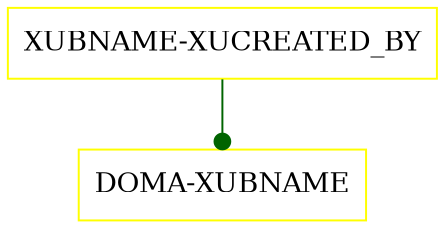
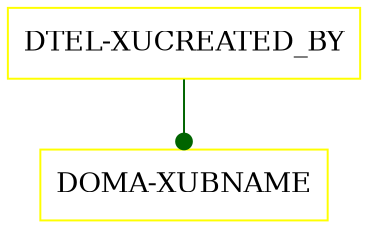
(222, 43) -> (184, 43)
